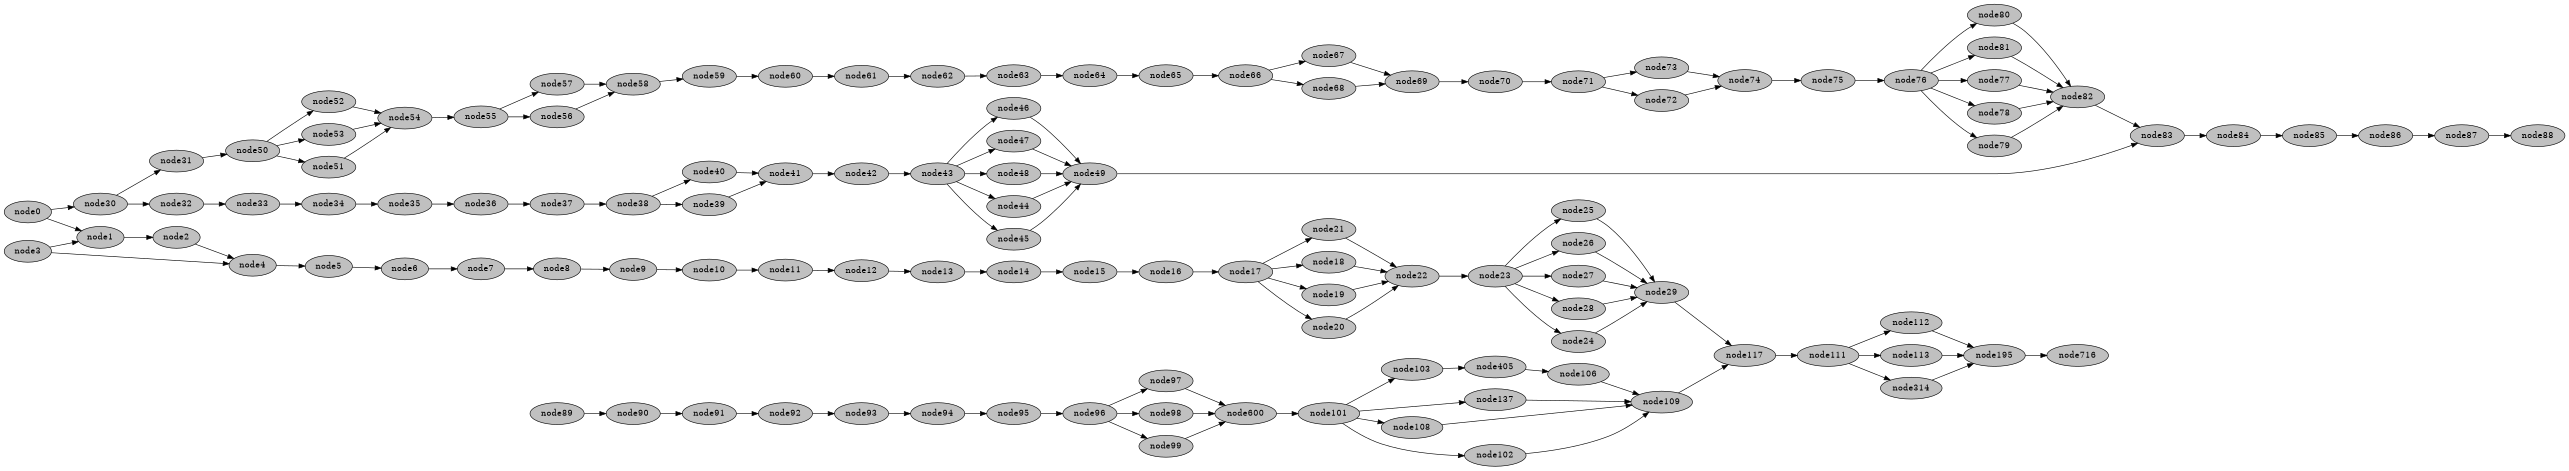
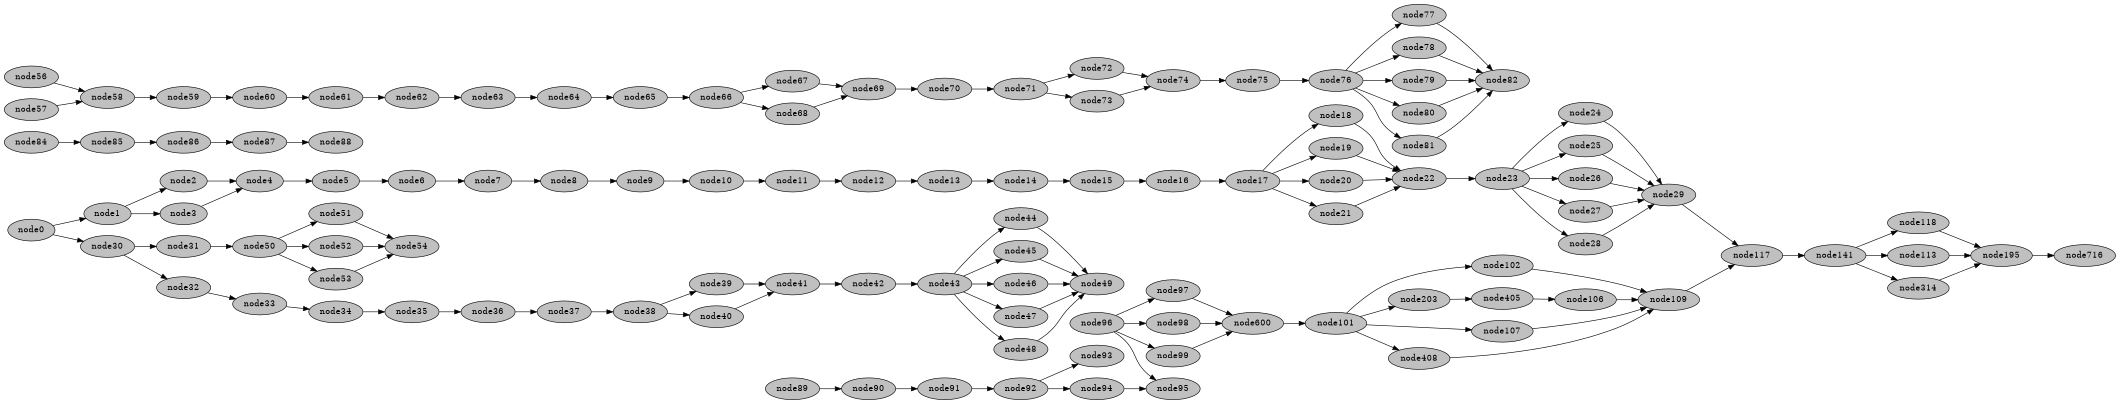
(481, 117) -> none
(2157, 136) -> none
(61, 245) -> (142, 214)
(1911, 323) -> (1918, 223)
(1828, 355) -> (1835, 256)
(1412, 369) -> (1419, 300)
(1495, 400) -> (1502, 331)
(896, 414) -> (1056, 389)
(1049, 414) -> (1134, 353)
(1412, 428) -> (1419, 358)
